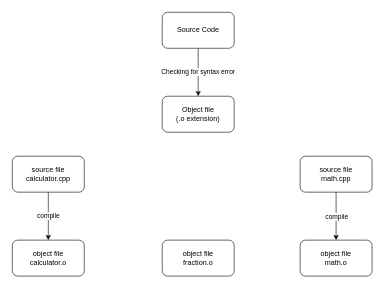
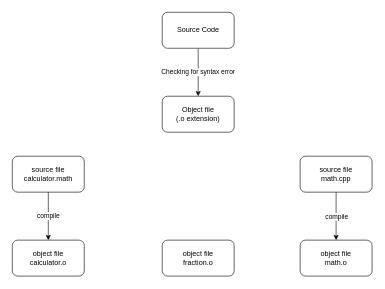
(48, 174) -> (48, 174)
